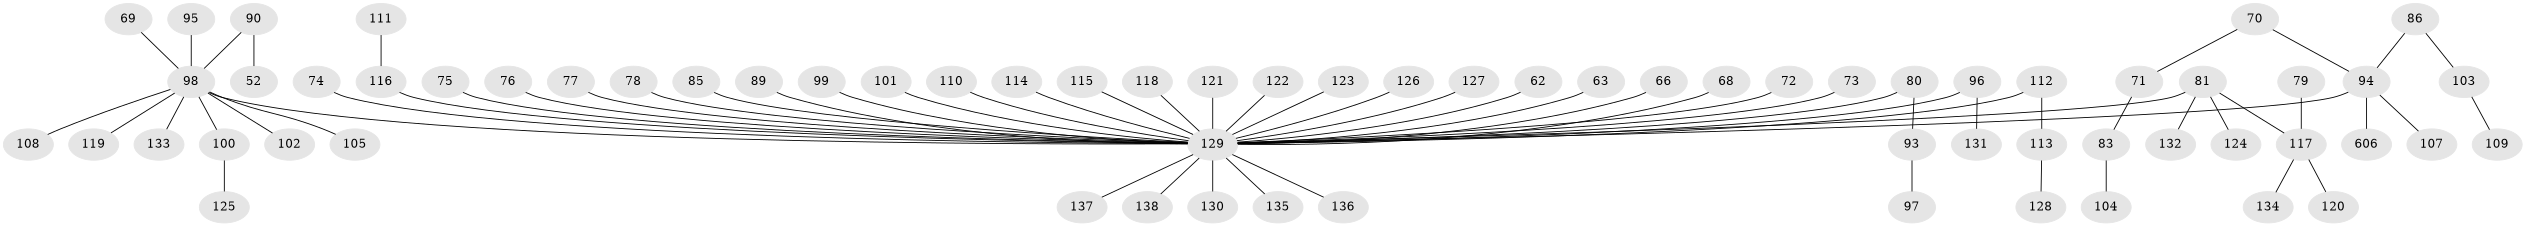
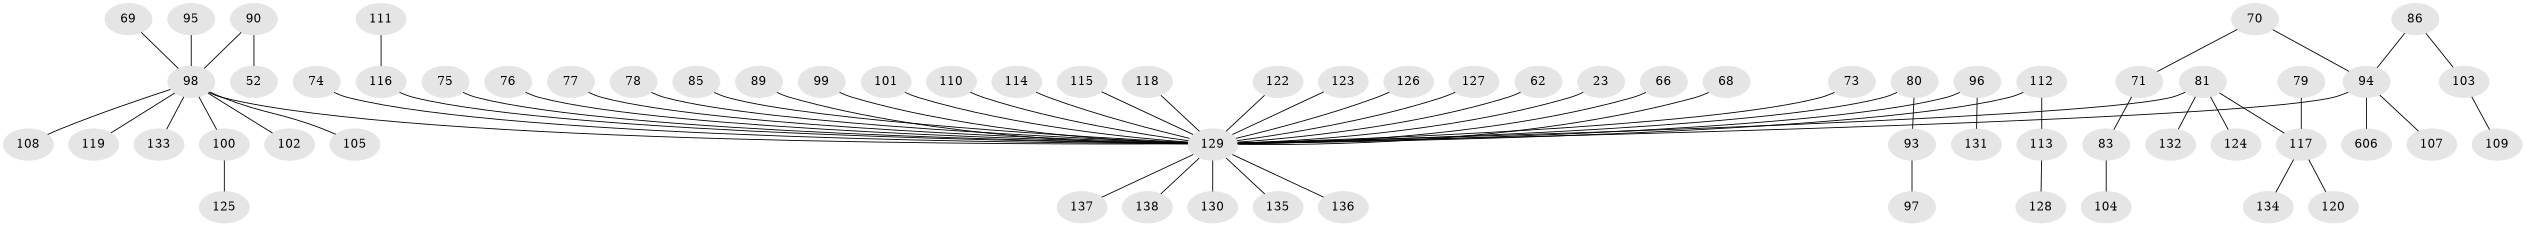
(1213, 82) -> none
(1601, 82) -> (1601, 82)
(1789, 82) -> none
